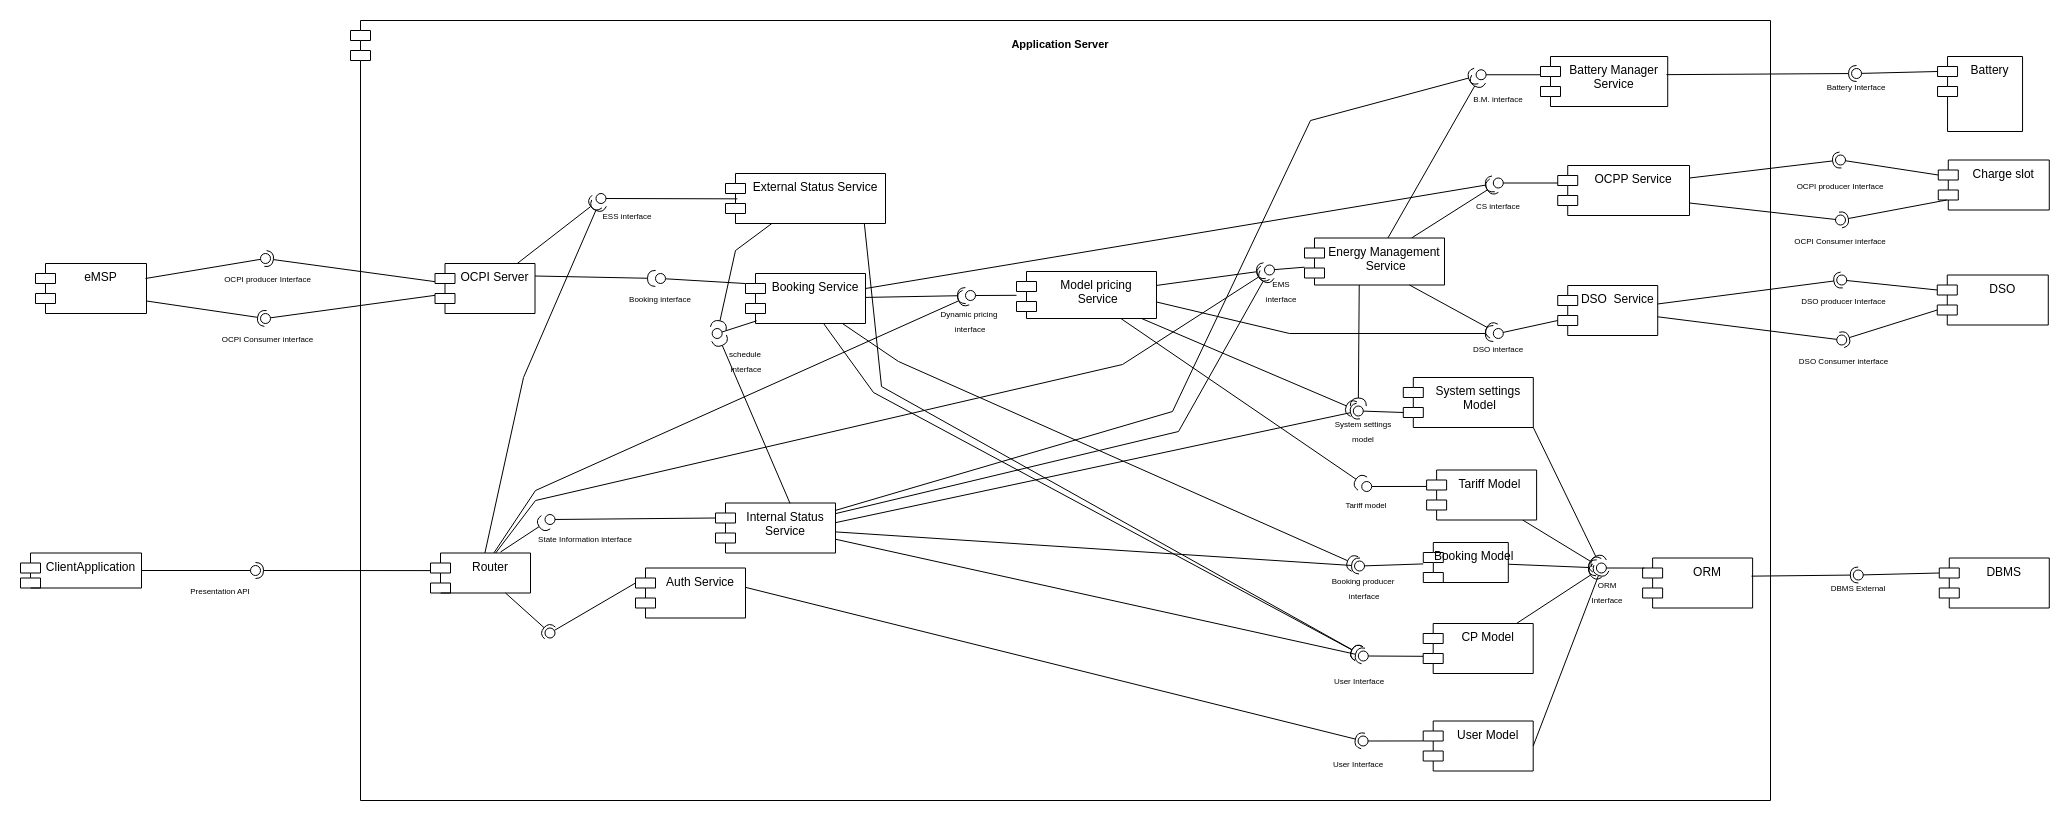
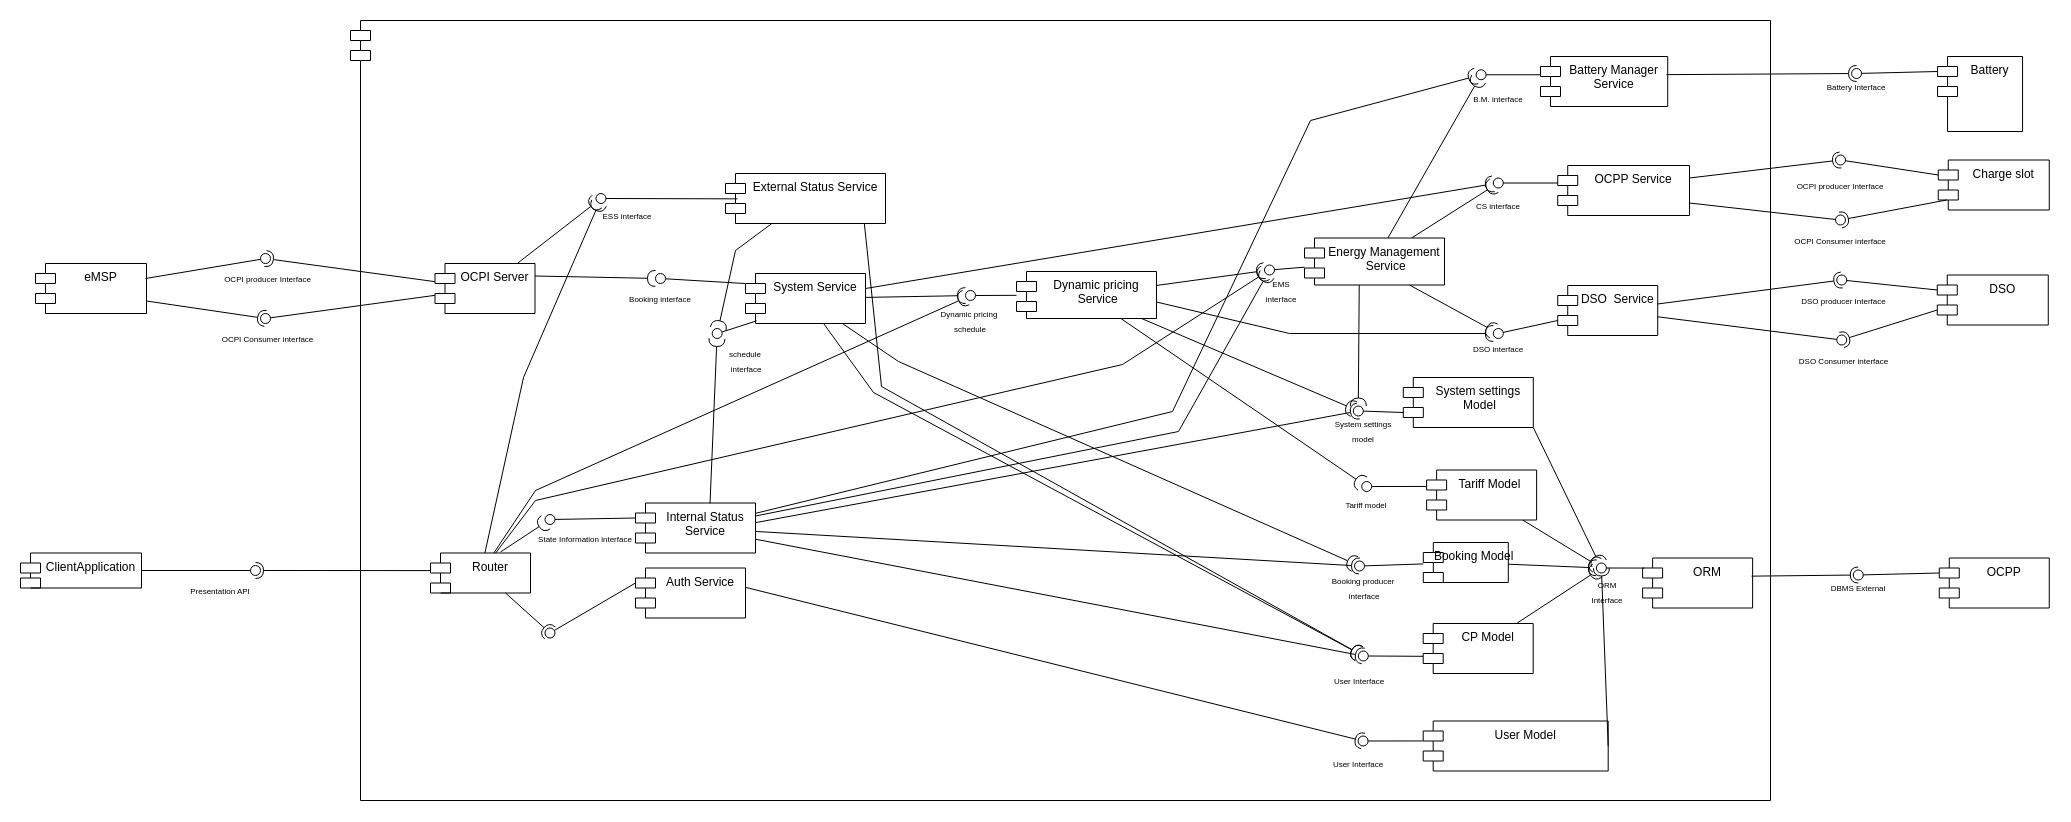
(1061, 44) -> none
(1096, 285) -> (1096, 285)
(815, 287) -> (815, 287)
(971, 321) -> (971, 321)
(776, 528) -> (696, 528)
(2004, 572) -> (2004, 572)
(1478, 746) -> (1516, 746)
